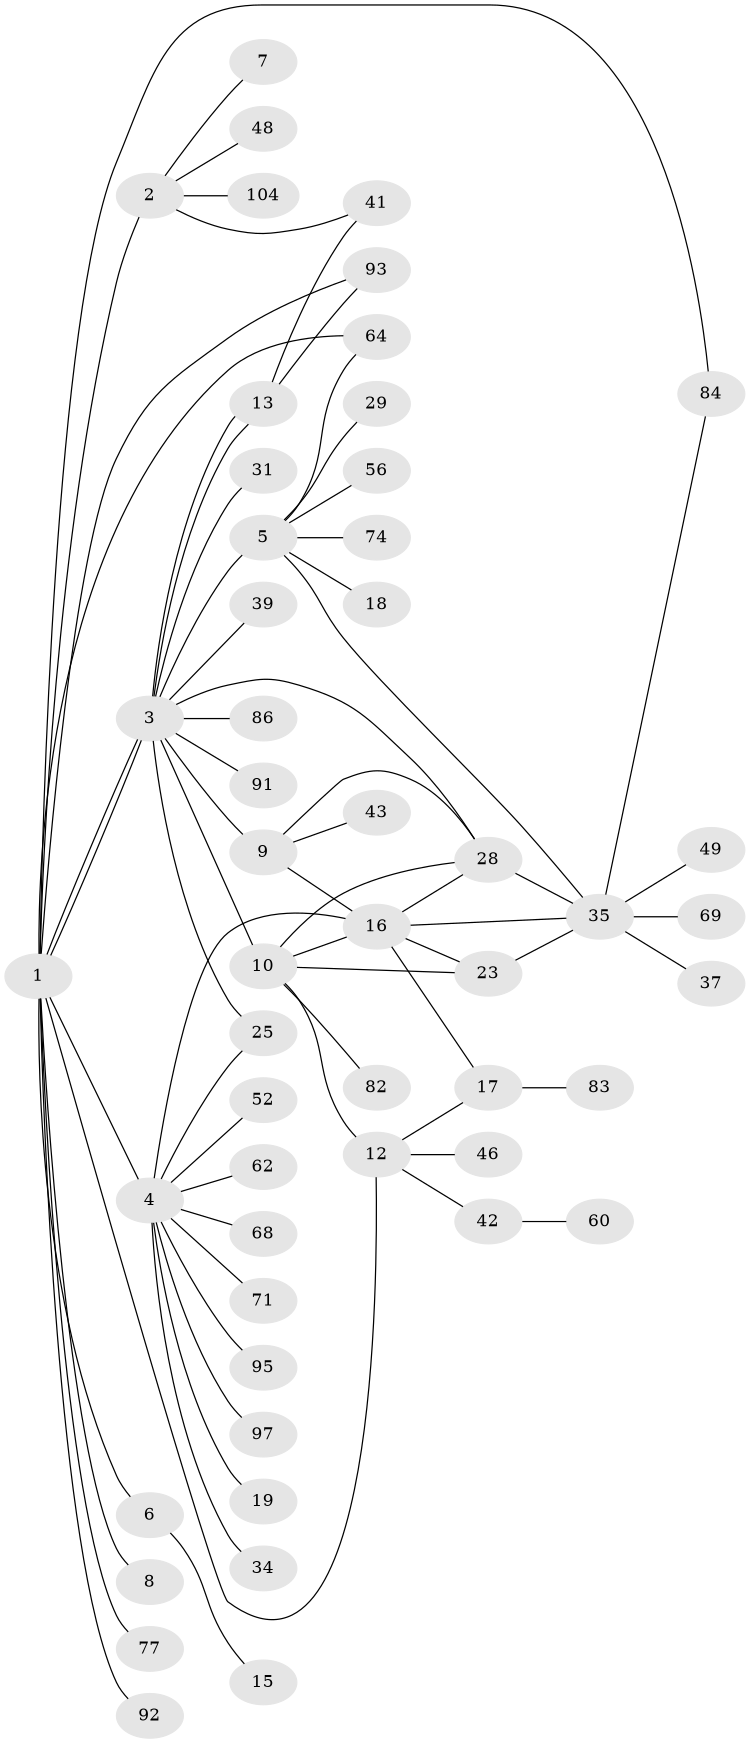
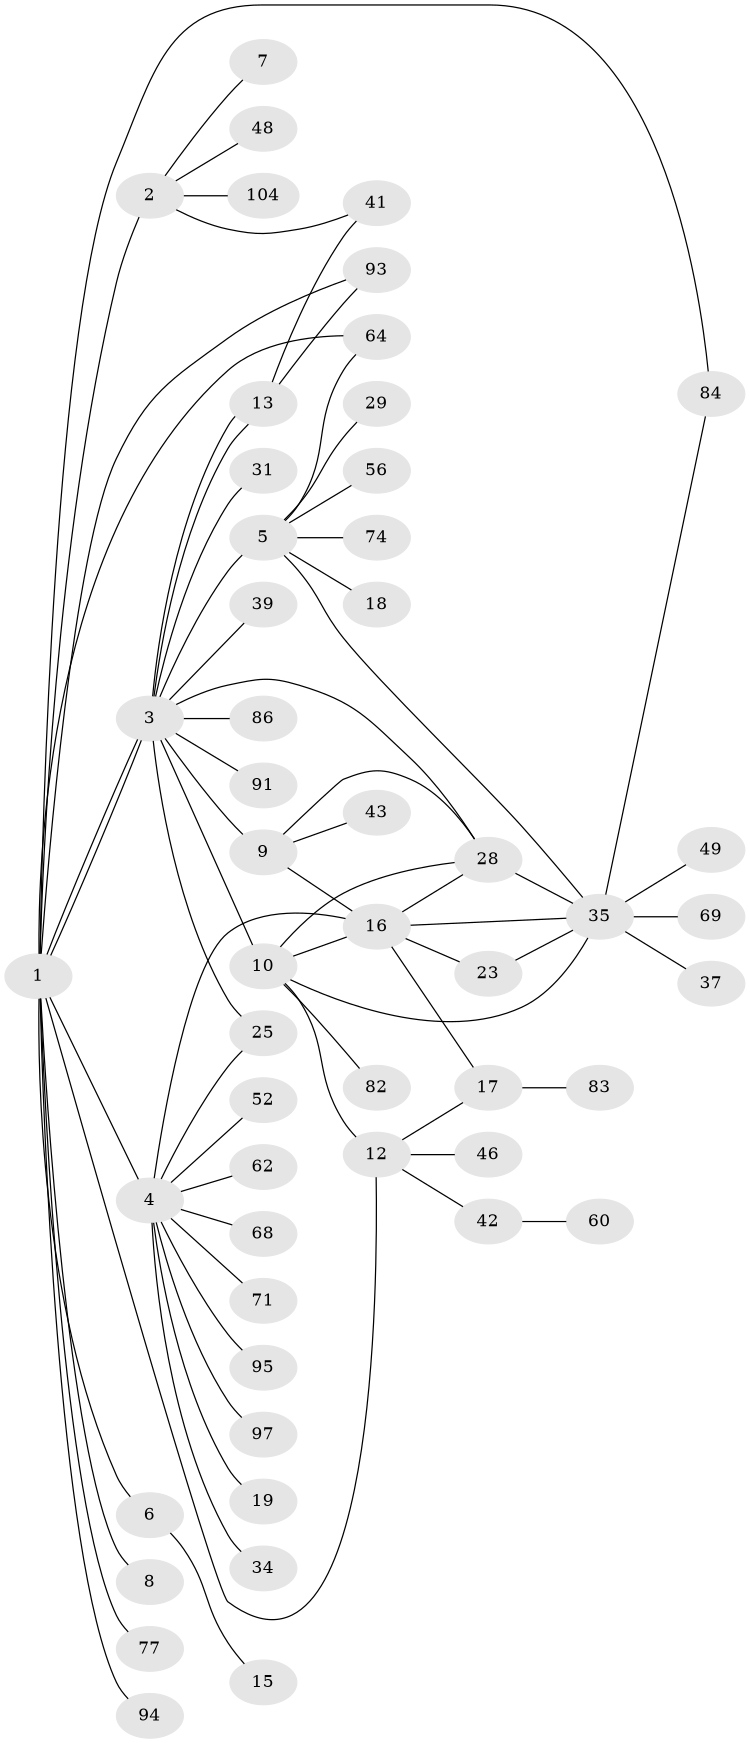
(376, 970) -> (452, 1021)
(150, 1716) -> (150, 1716)
